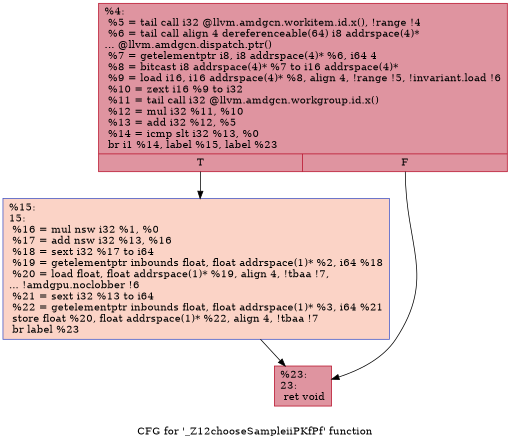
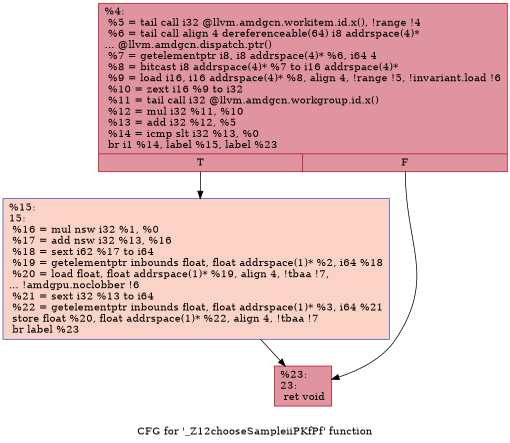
(82, 252) -> (82, 252)
